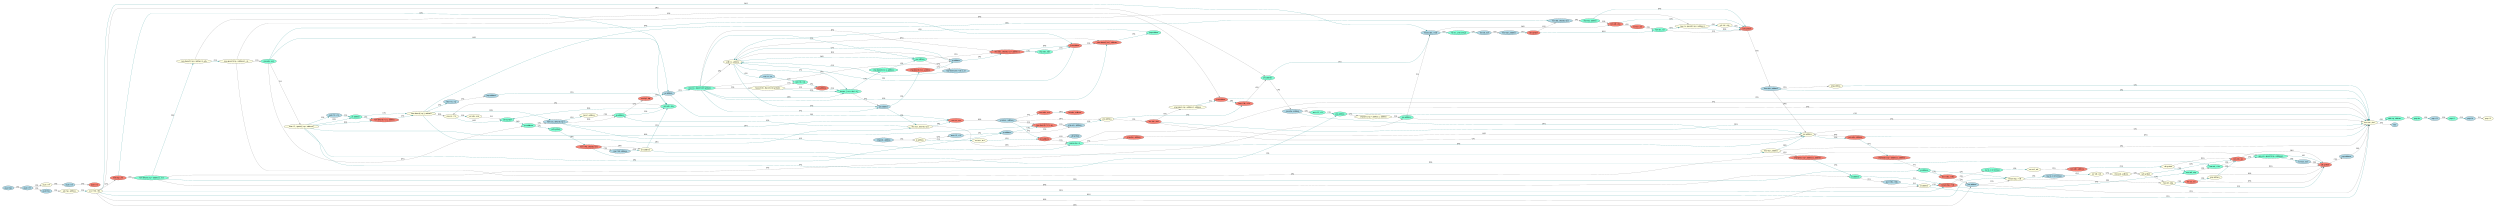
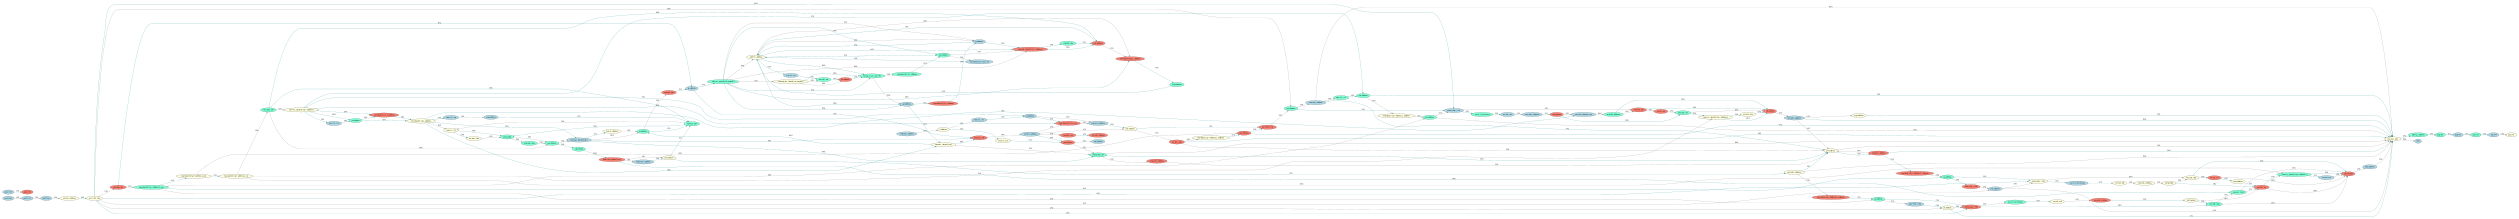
none -> (886, 51)
none -> (529, 143)
(46, 185) -> none
